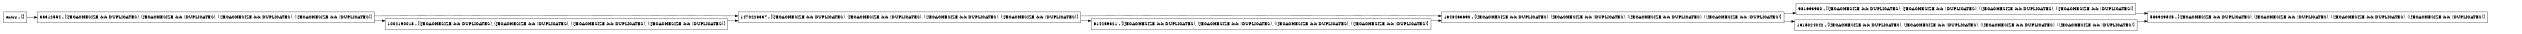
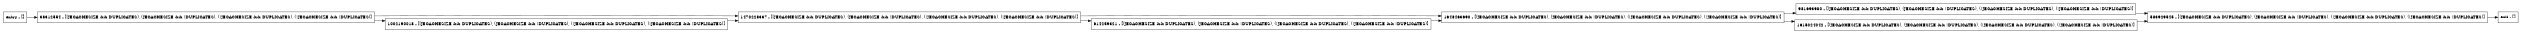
none -> (2508, 17)
